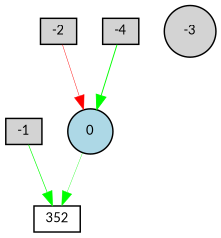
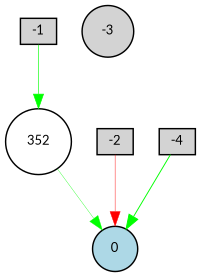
(75, 172) -> (75, 193)
(57, 219) -> (38, 142)
